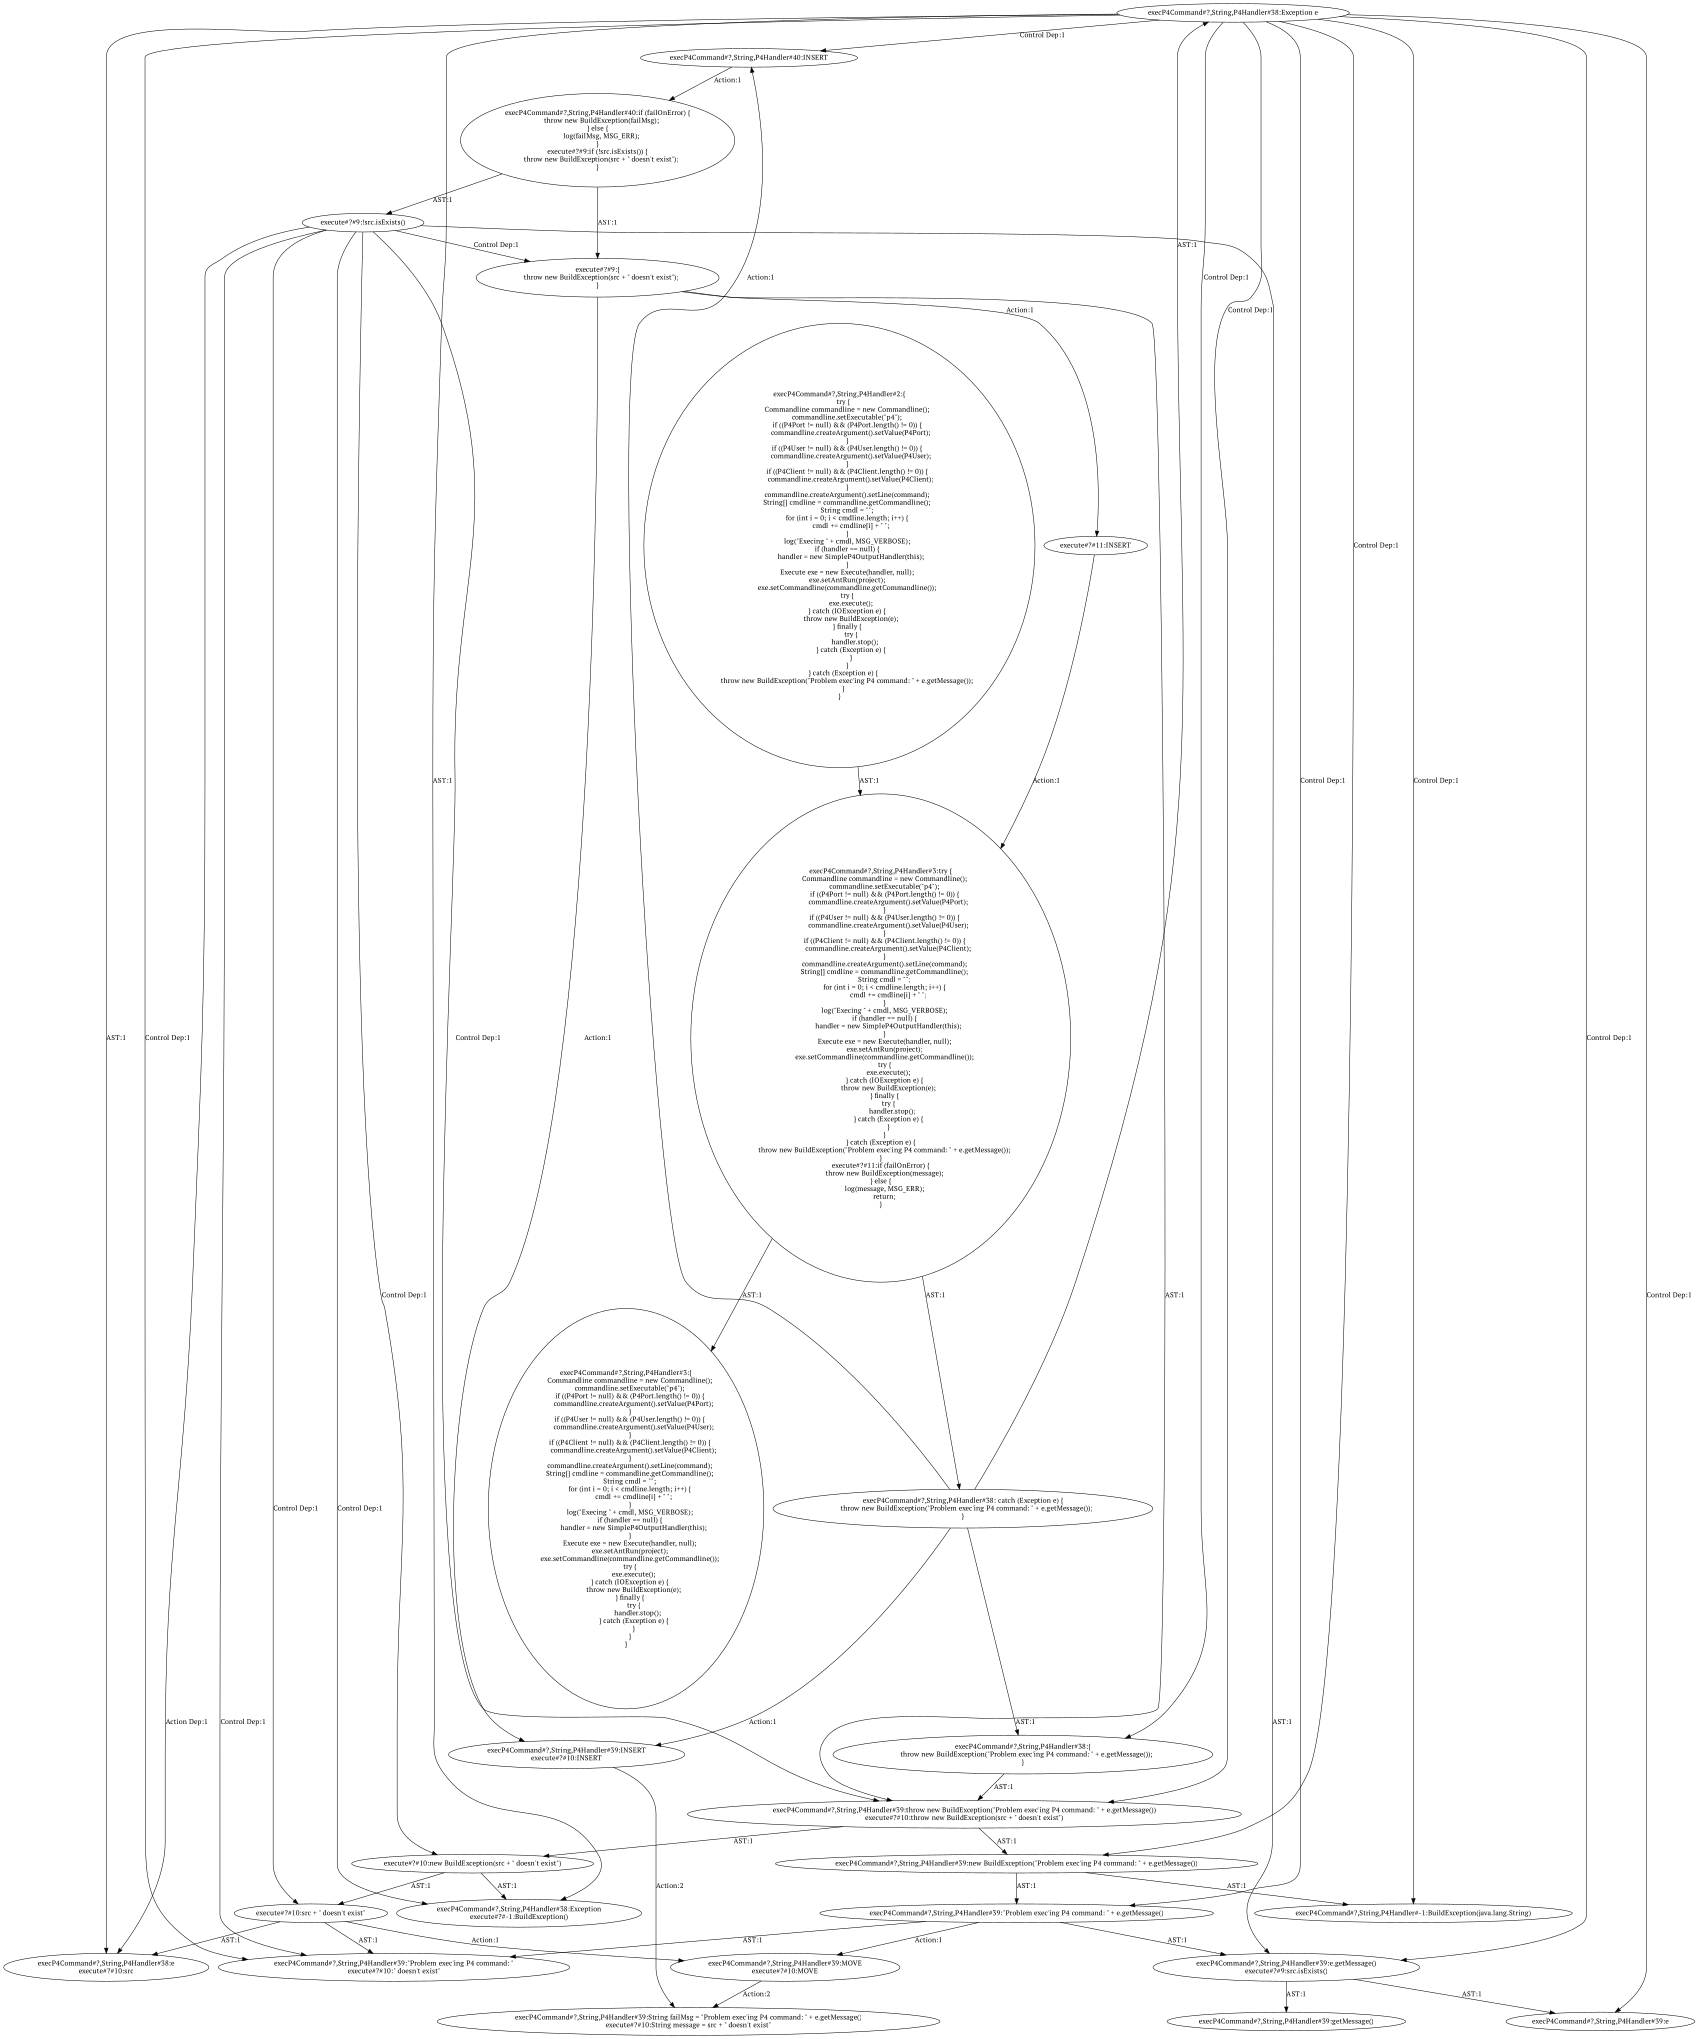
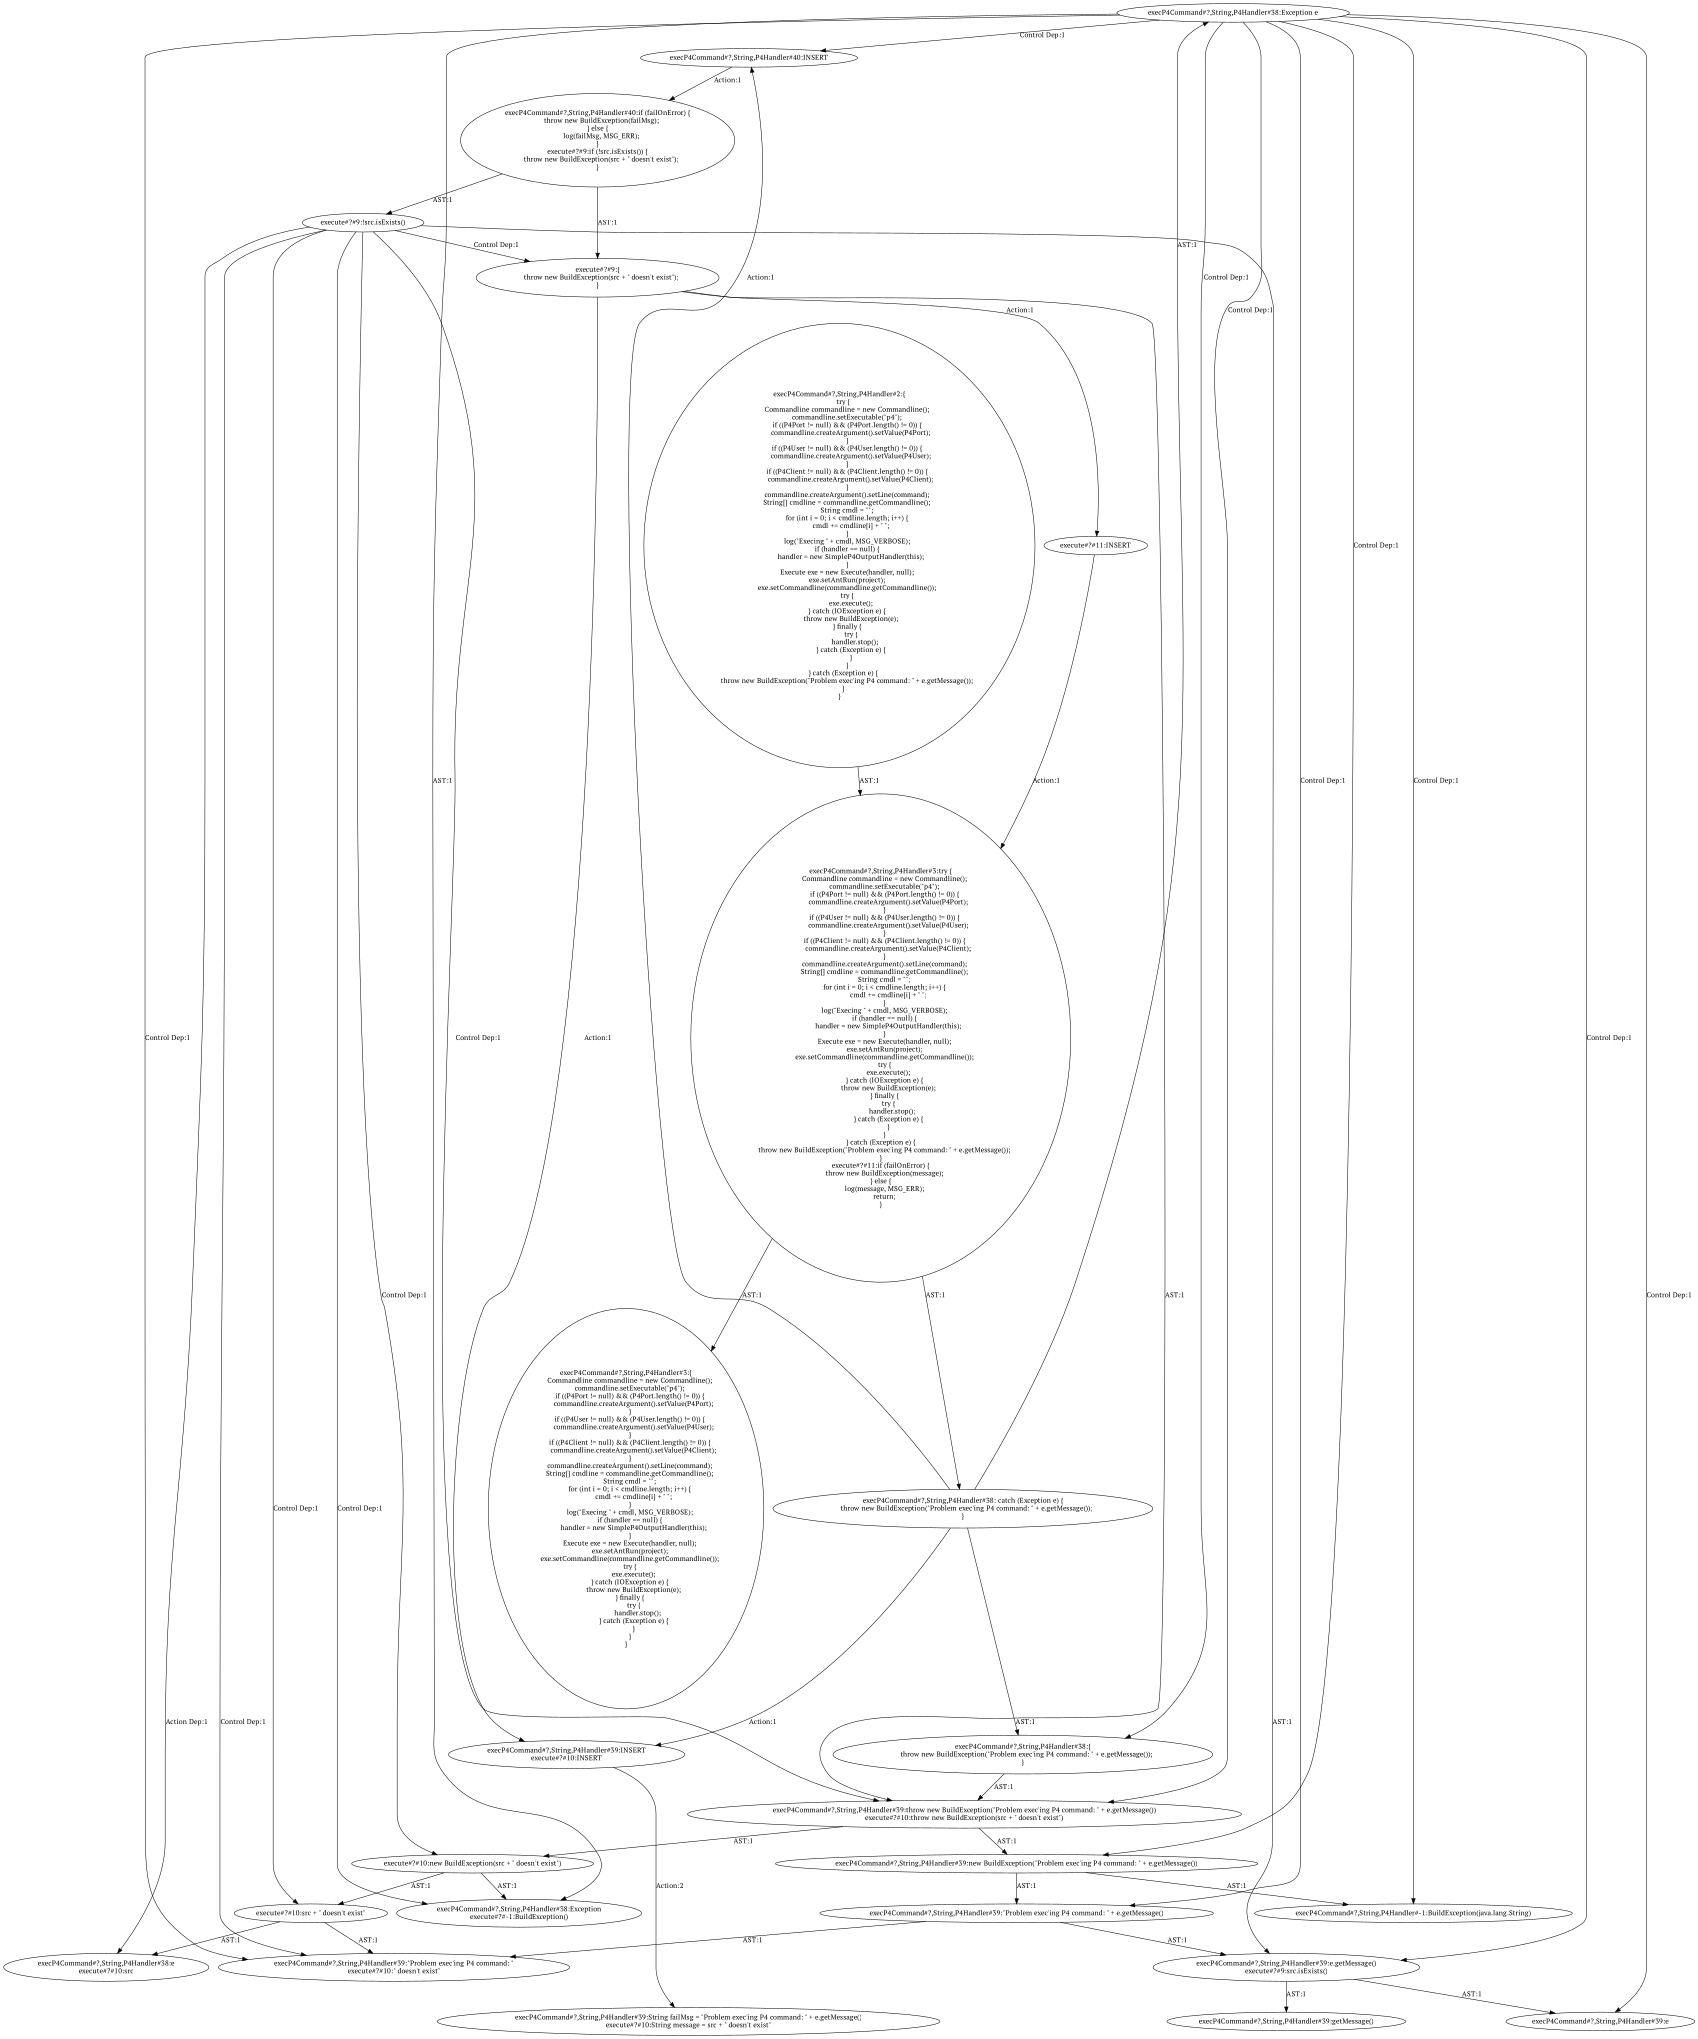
(106, 491) -> none
(785, 1967) -> none
